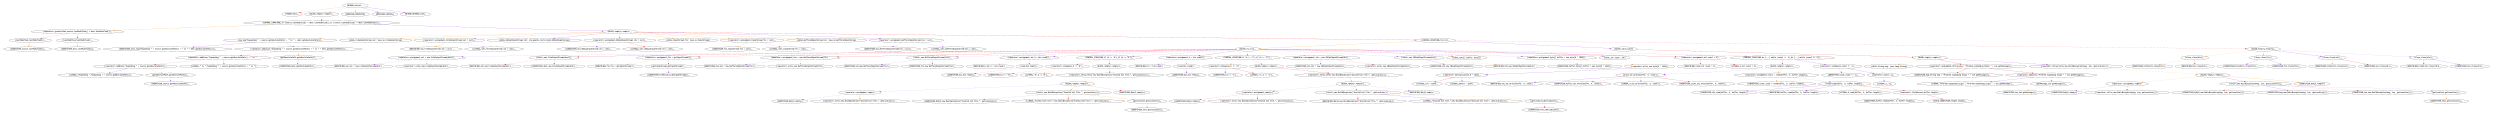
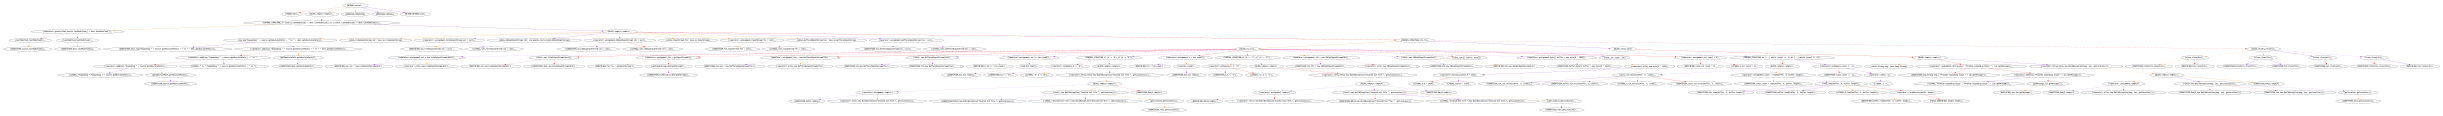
(2332, 66) -> none
(2298, 93) -> none
